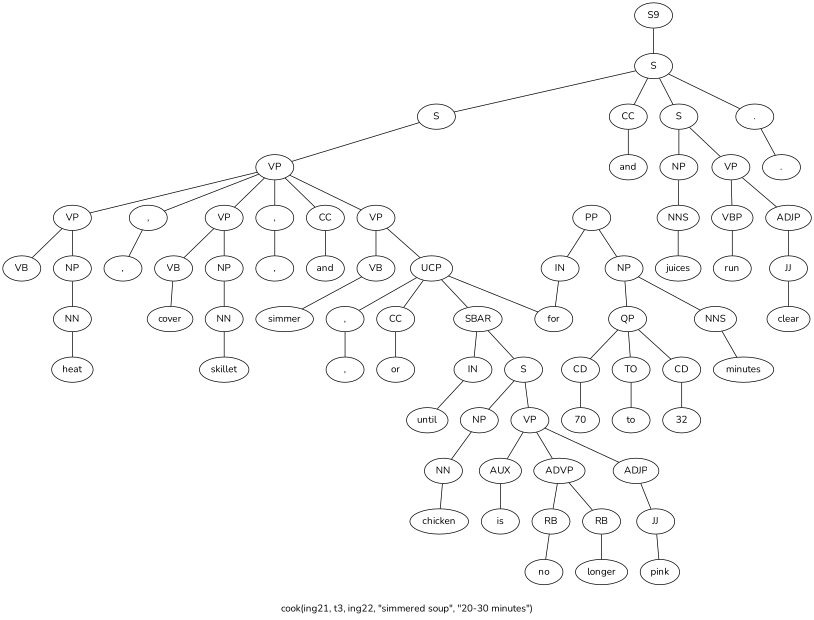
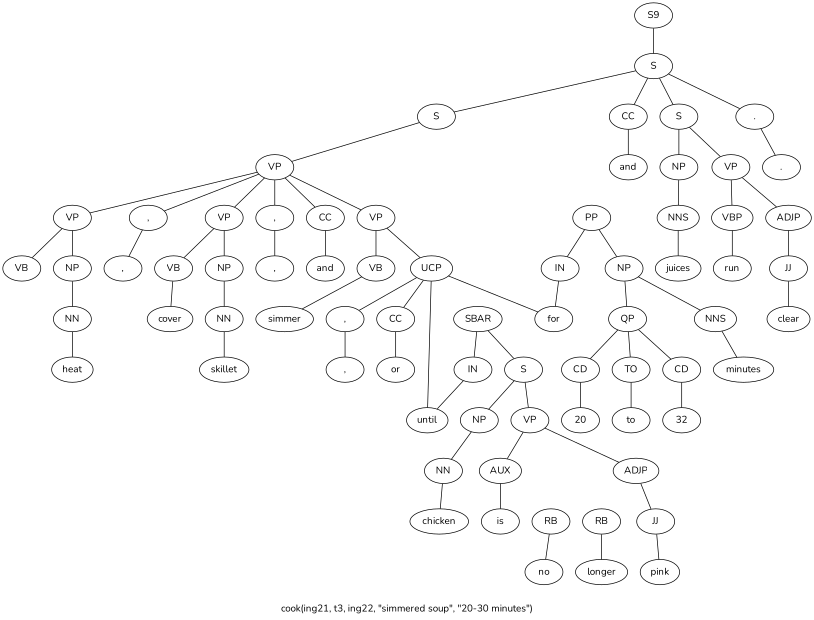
(455, 294) -> (429, 344)
(580, 420) -> (580, 420)
(559, 471) -> none
